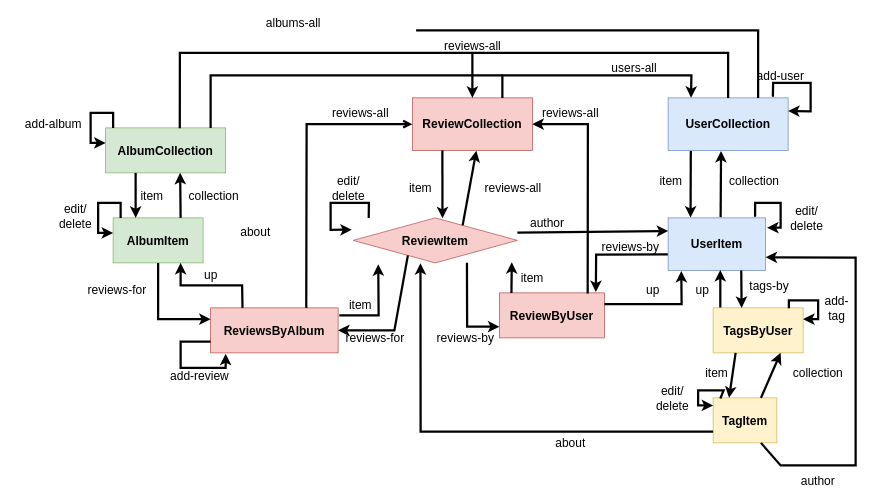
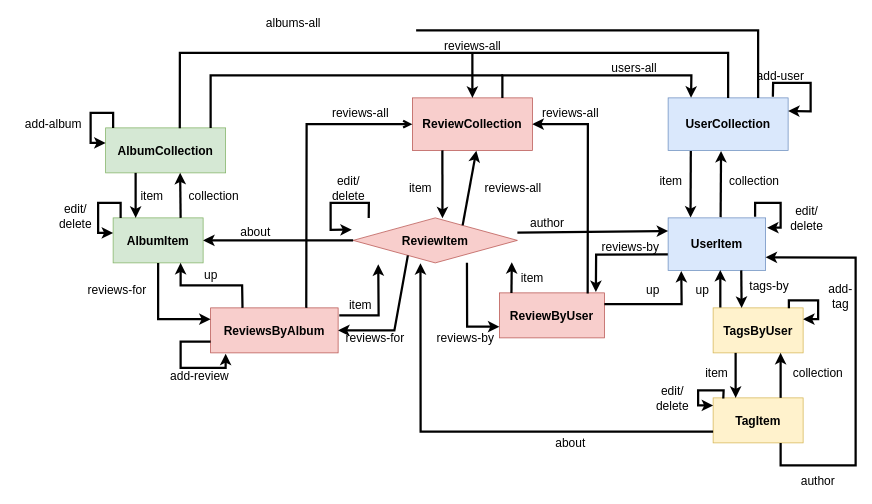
none -> (282, 240)
(837, 308) -> (840, 297)
(745, 420) -> (758, 420)
